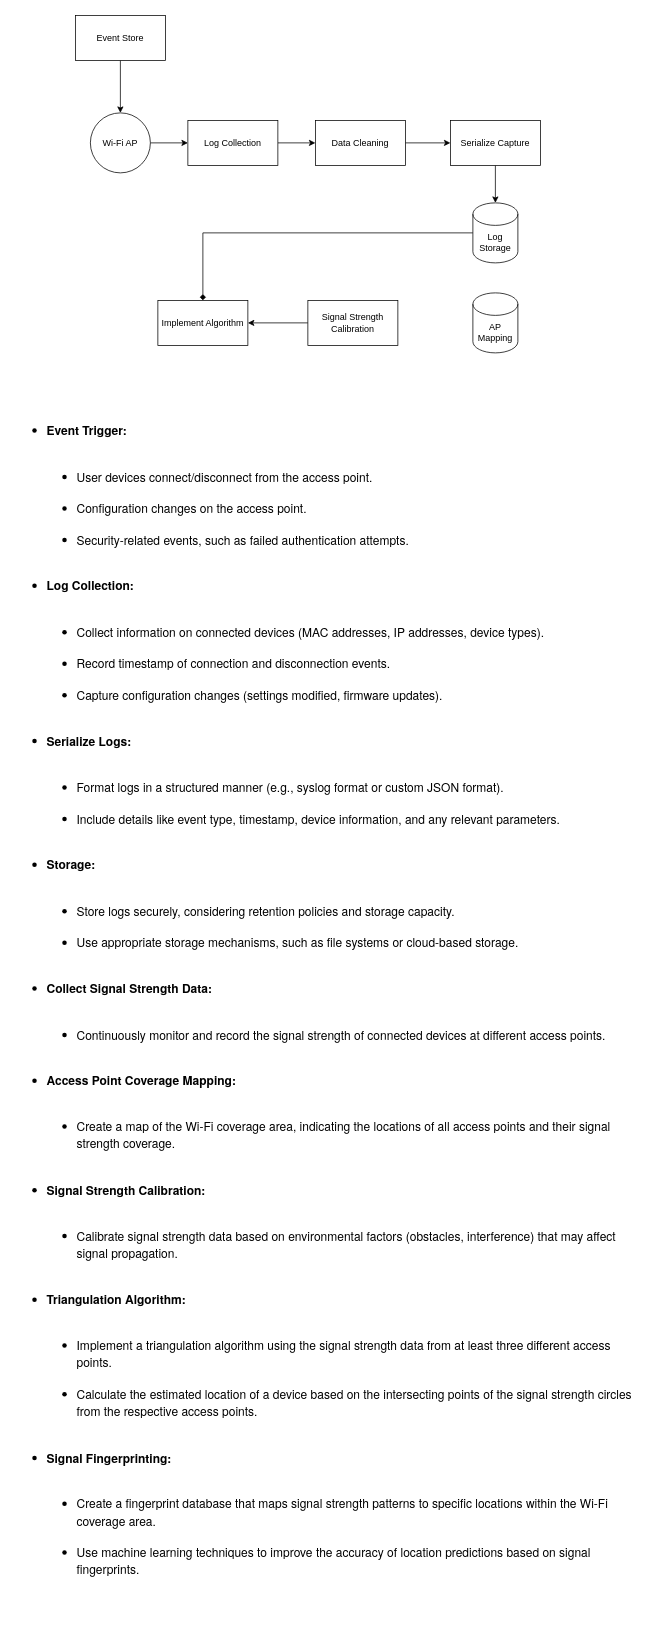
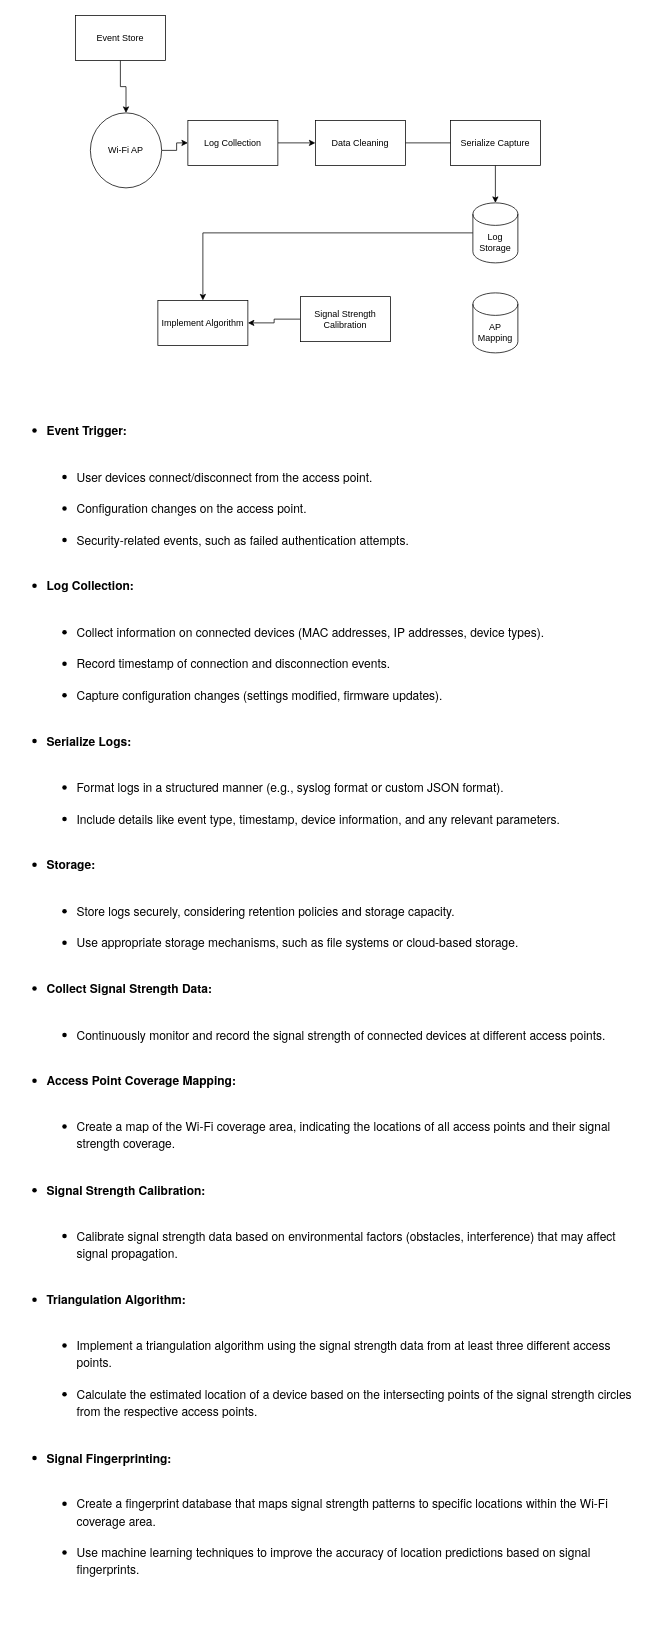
(120, 143) -> (126, 150)
(444, 143) -> (446, 143)
(203, 293) -> (203, 294)
(353, 323) -> (345, 319)
